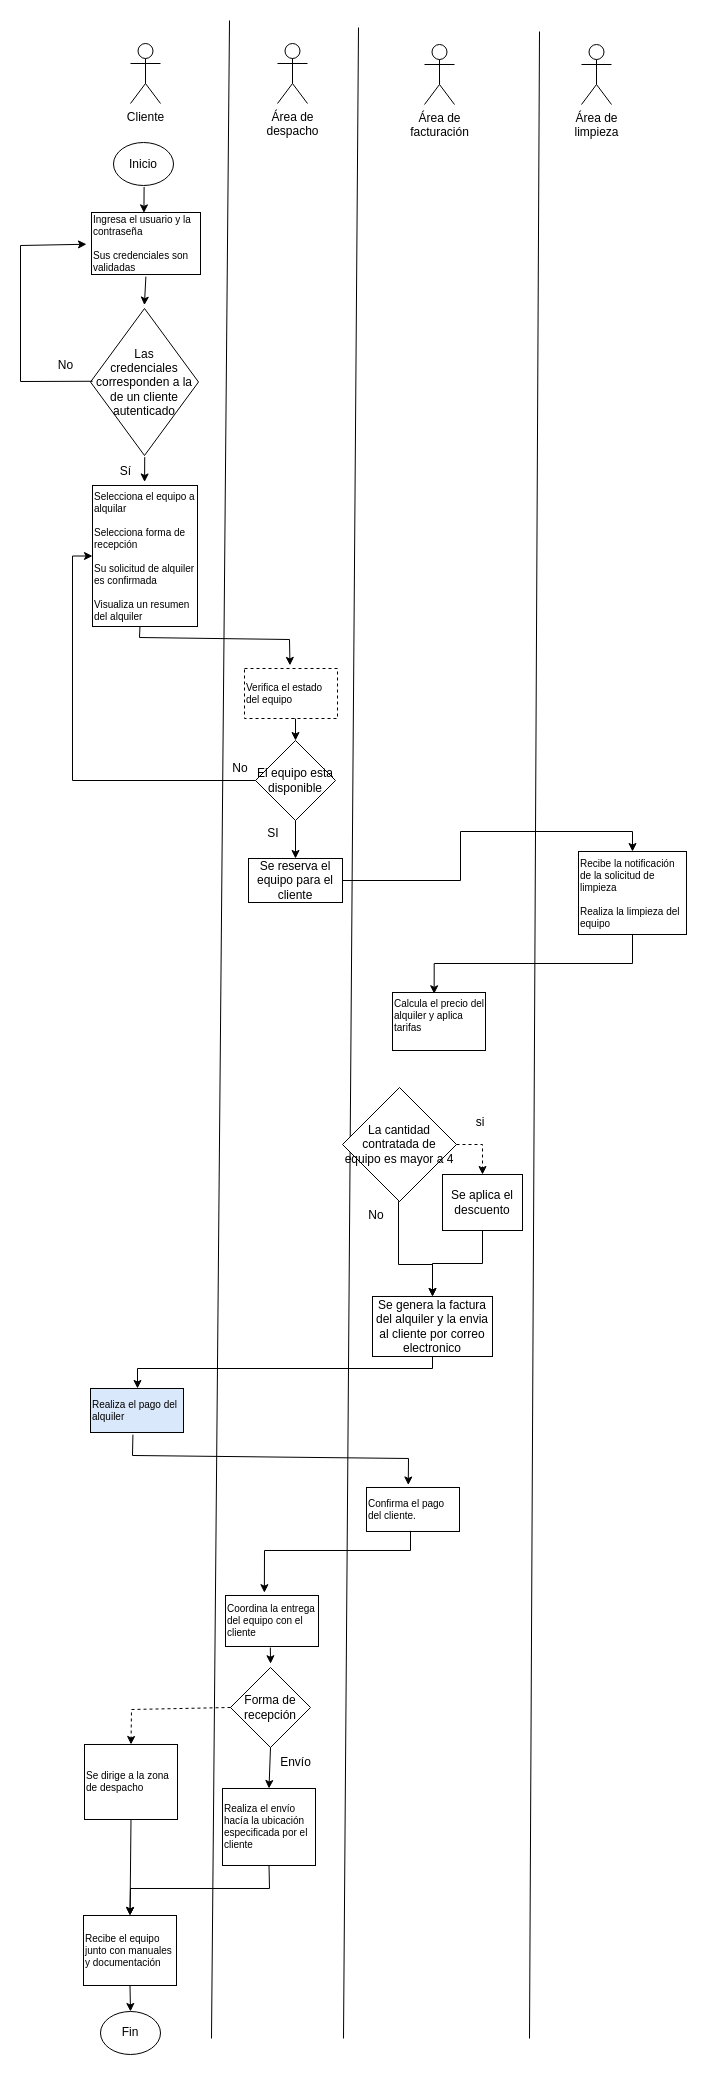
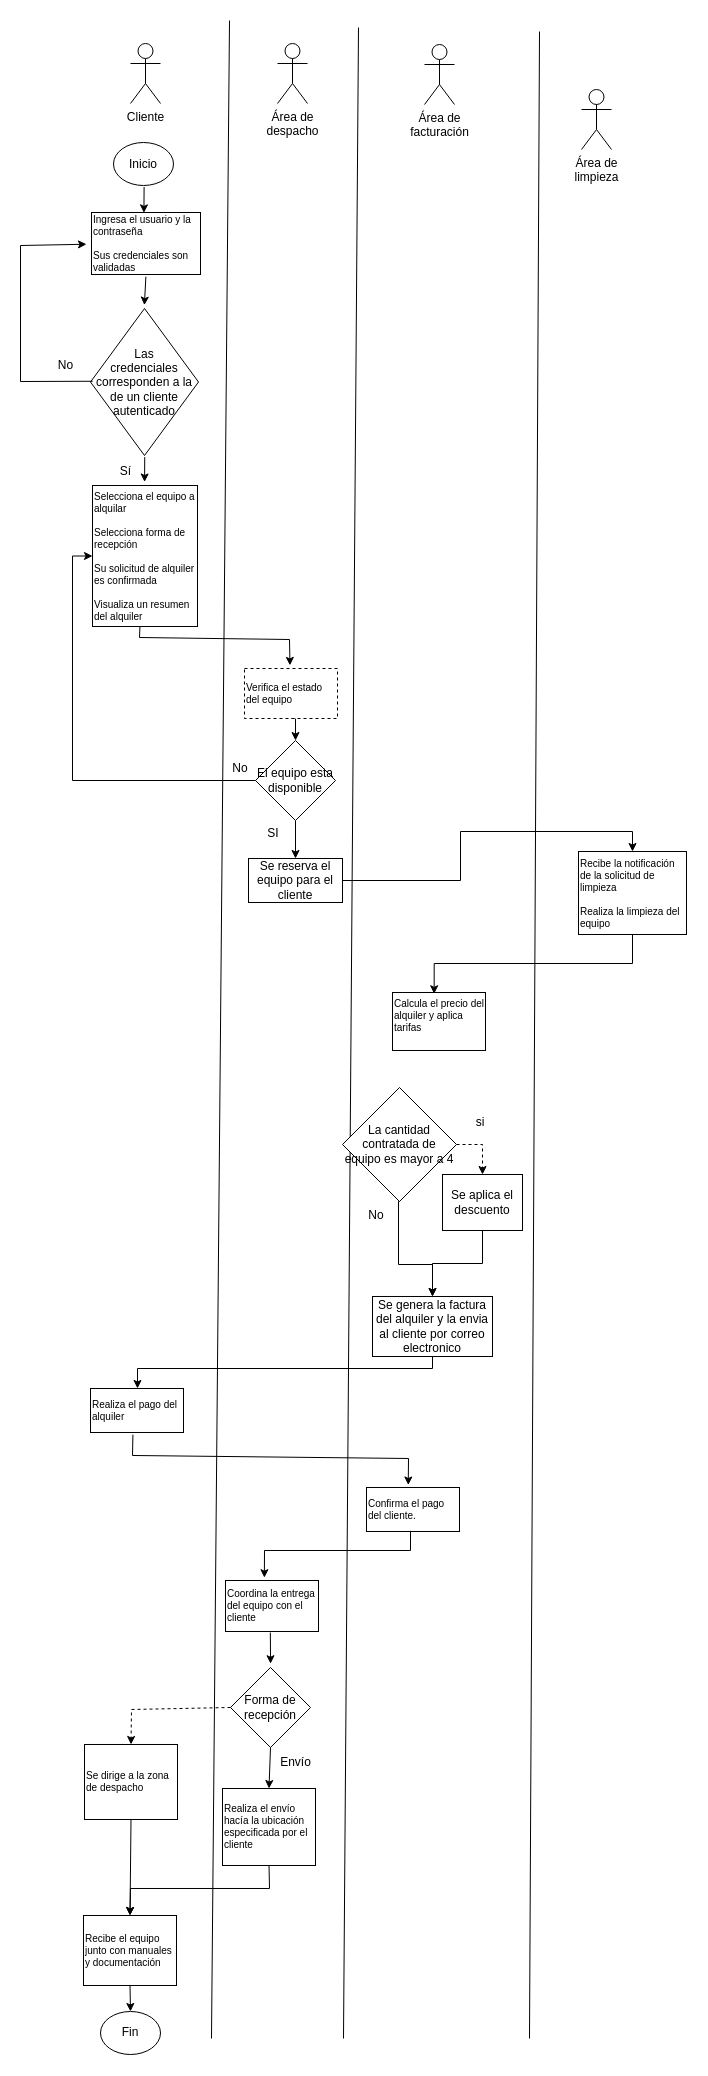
(597, 75) -> (597, 120)
(137, 1410) -> (137, 1410)
(272, 1621) -> (272, 1606)
